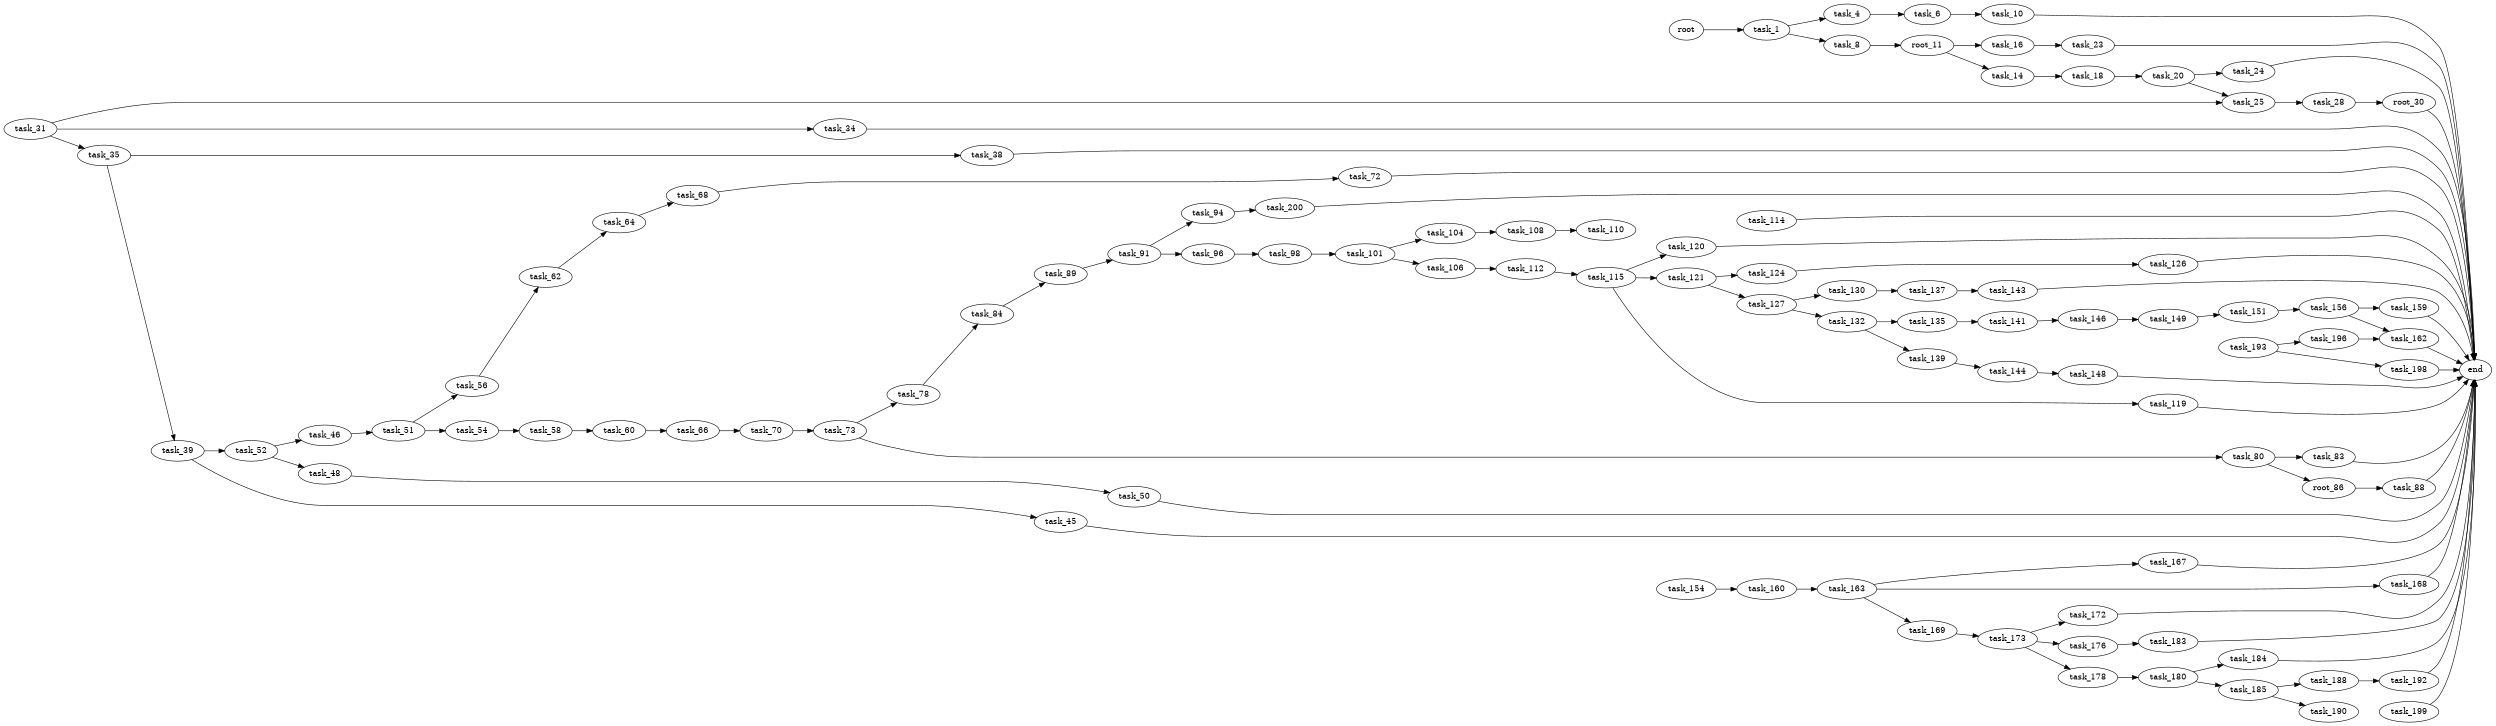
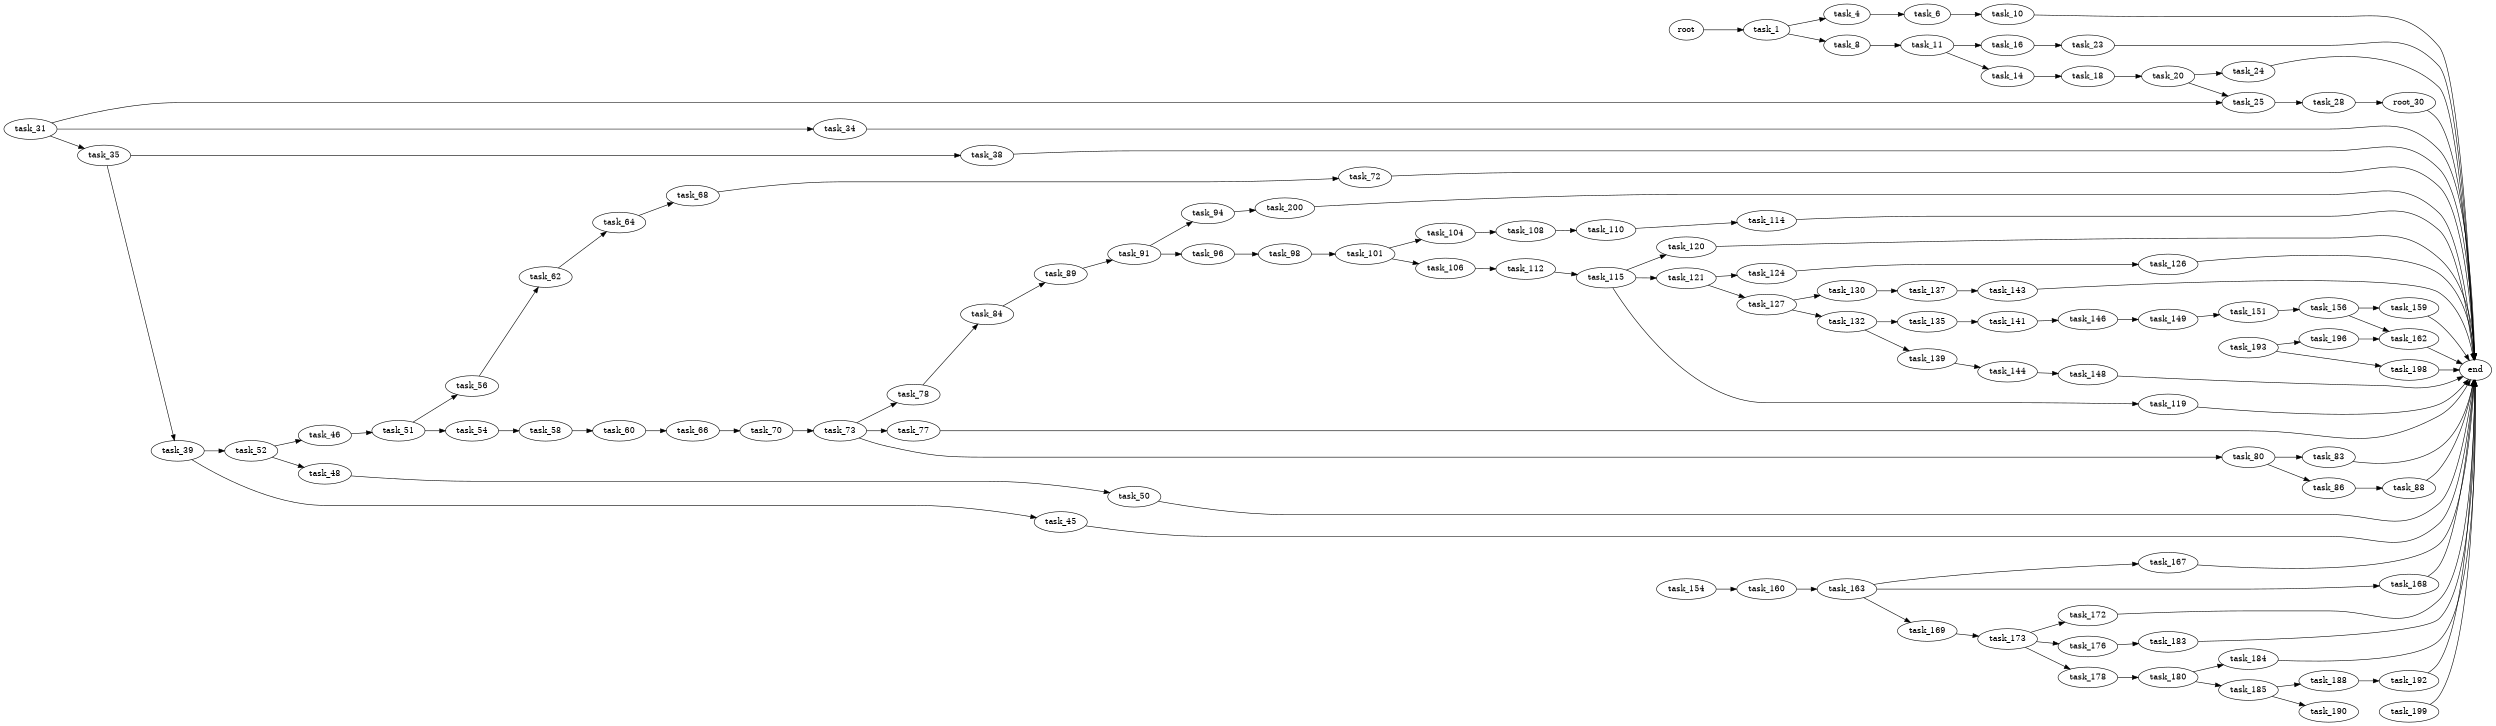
(1927, 45) -> (1927, 45)
none -> (1683, 226)
none -> (914, 431)
(2329, 488) -> (2329, 488)
